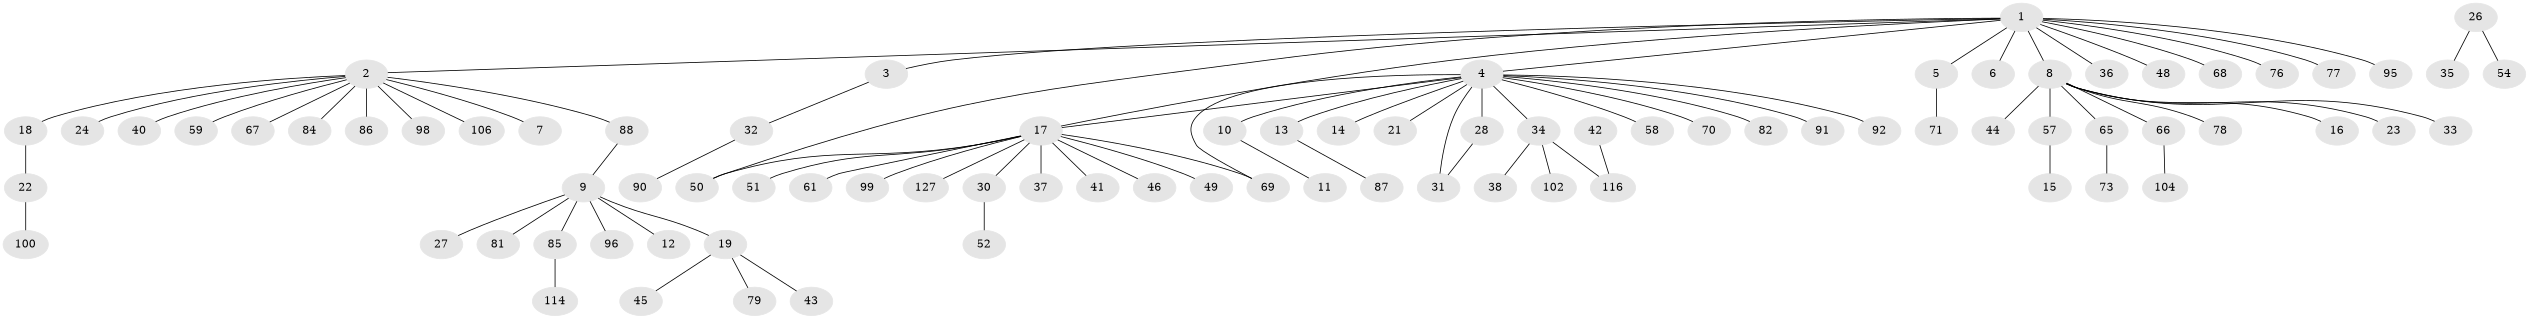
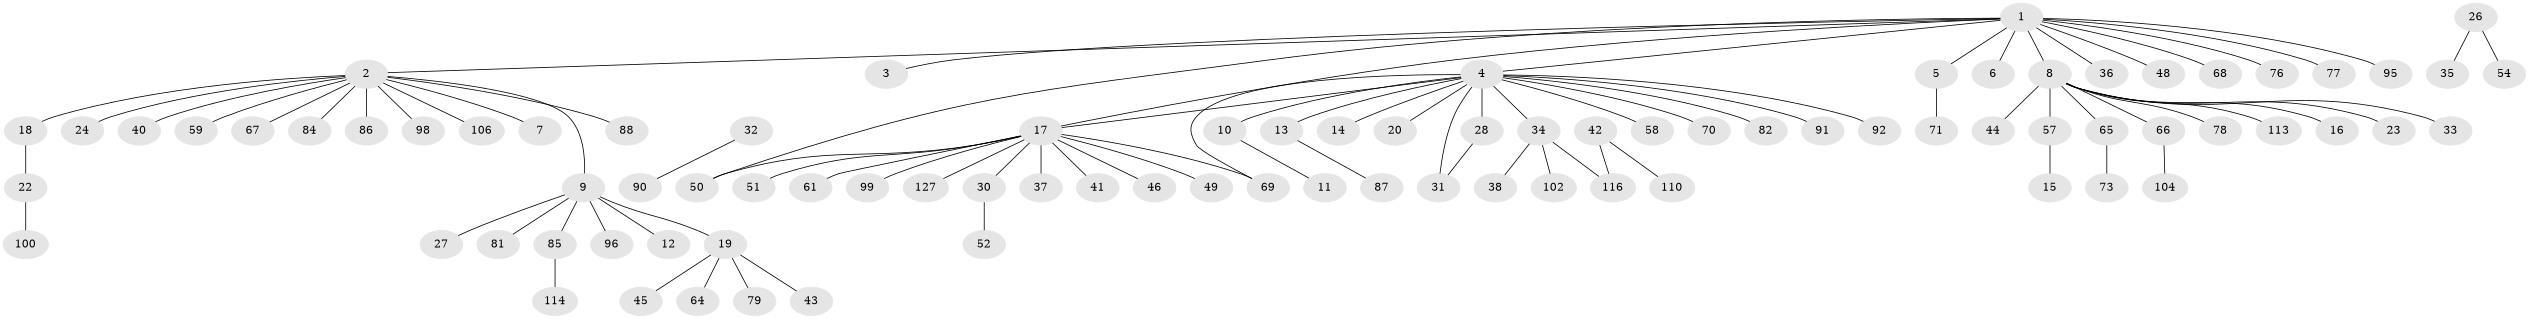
(819, 103) -> none
(1395, 131) -> (1395, 131)
none -> (2279, 131)
(605, 159) -> (567, 116)
none -> (1672, 188)
none -> (698, 301)
